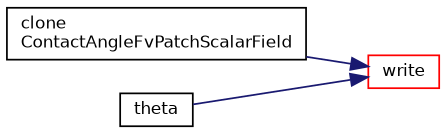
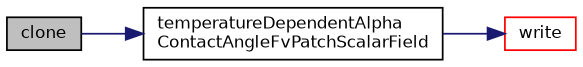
none -> (44, 34)
(156, 34) -> (293, 34)
(156, 110) -> none
